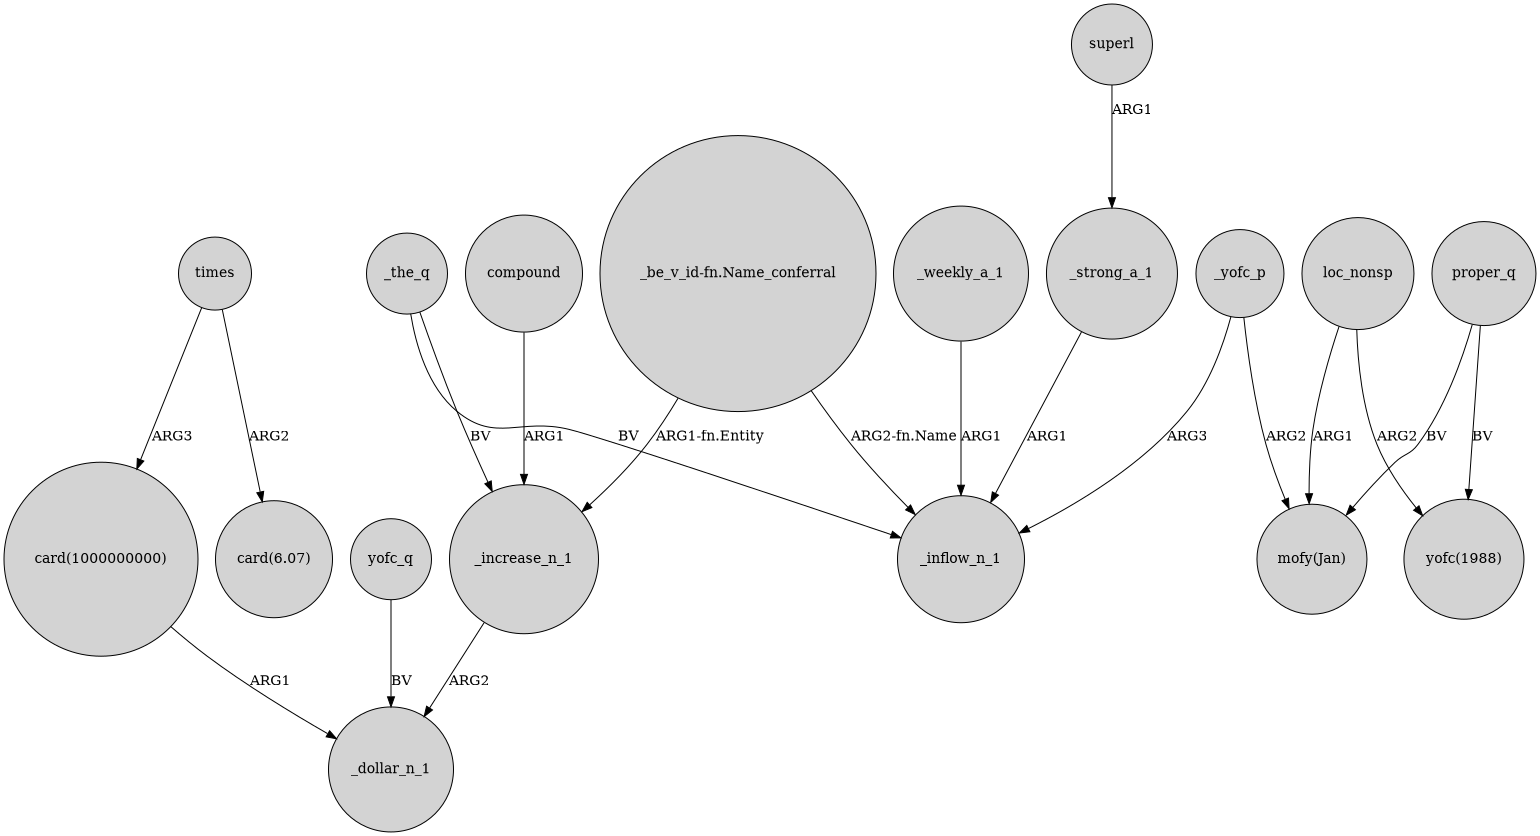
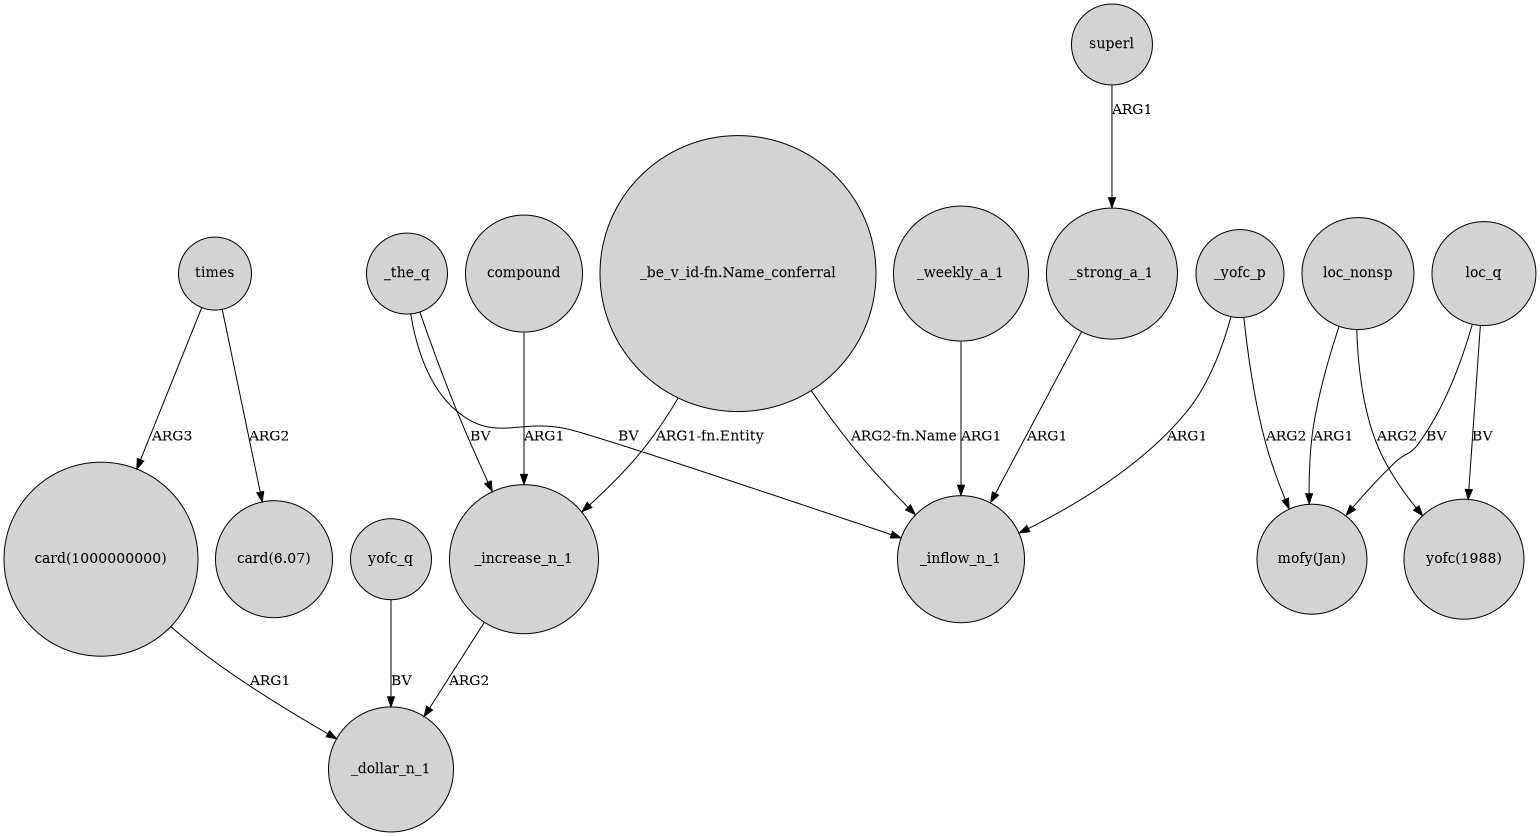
(1484, 274) -> (1484, 274)
(1188, 437) -> (1188, 437)
